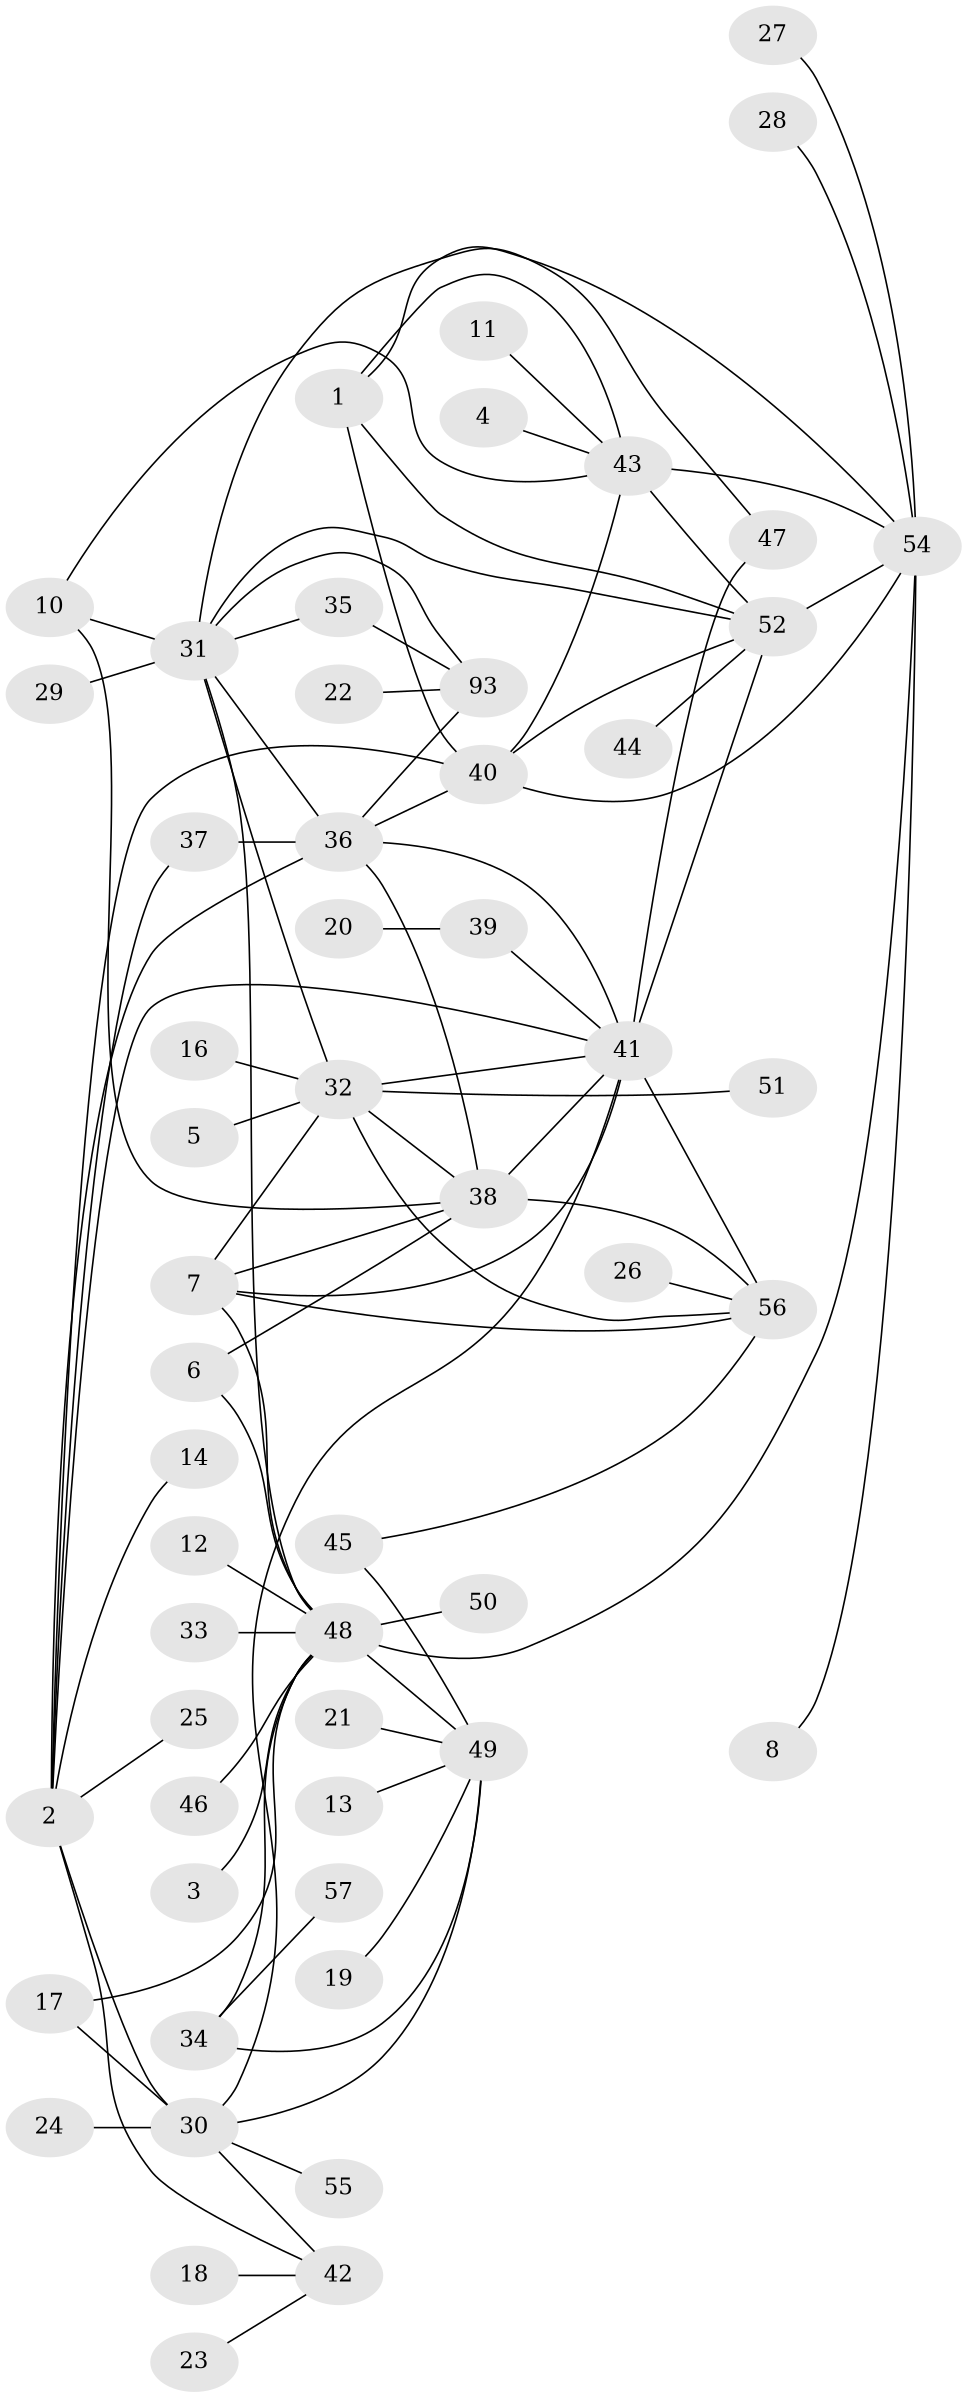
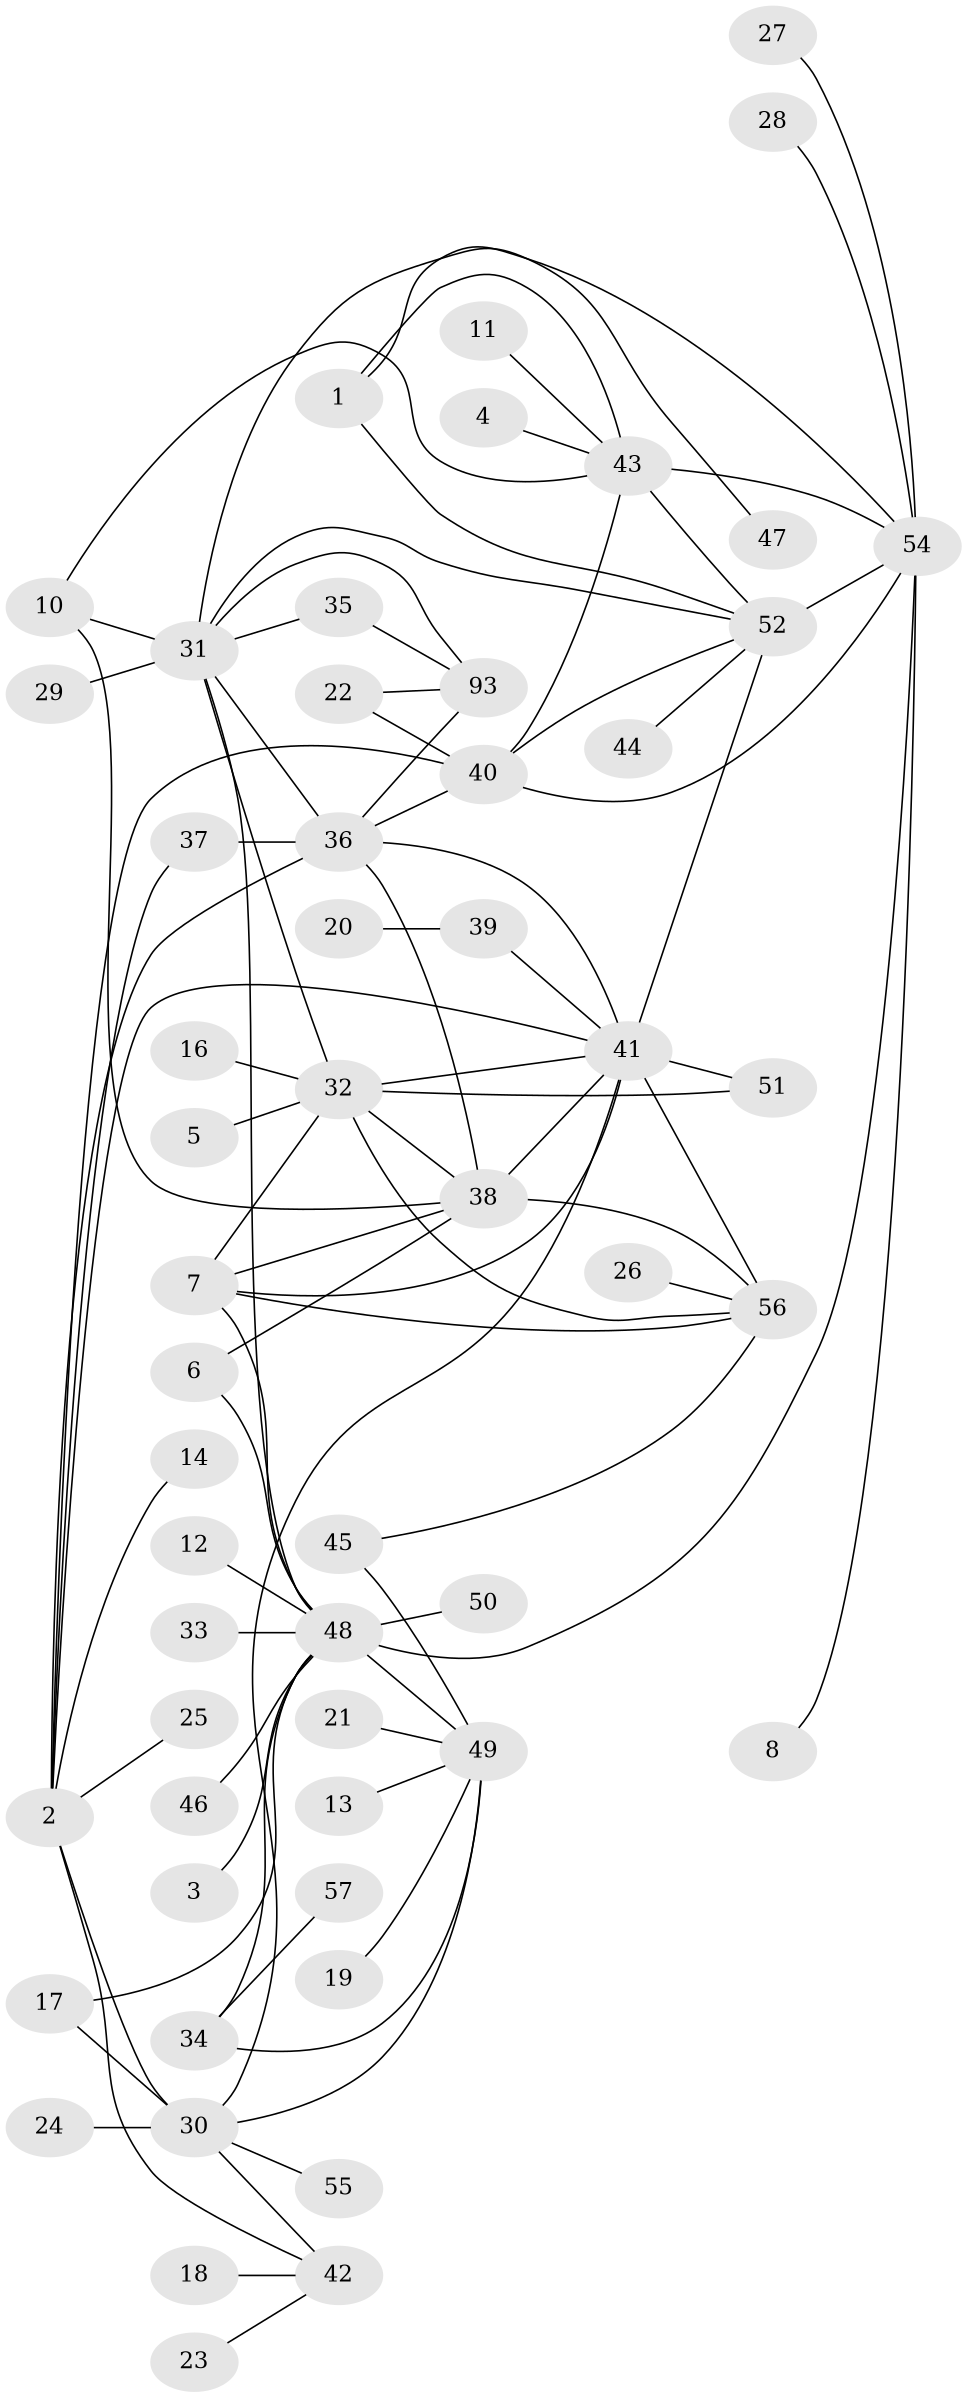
(391, 594) -> (411, 734)
(676, 775) -> (701, 1069)
